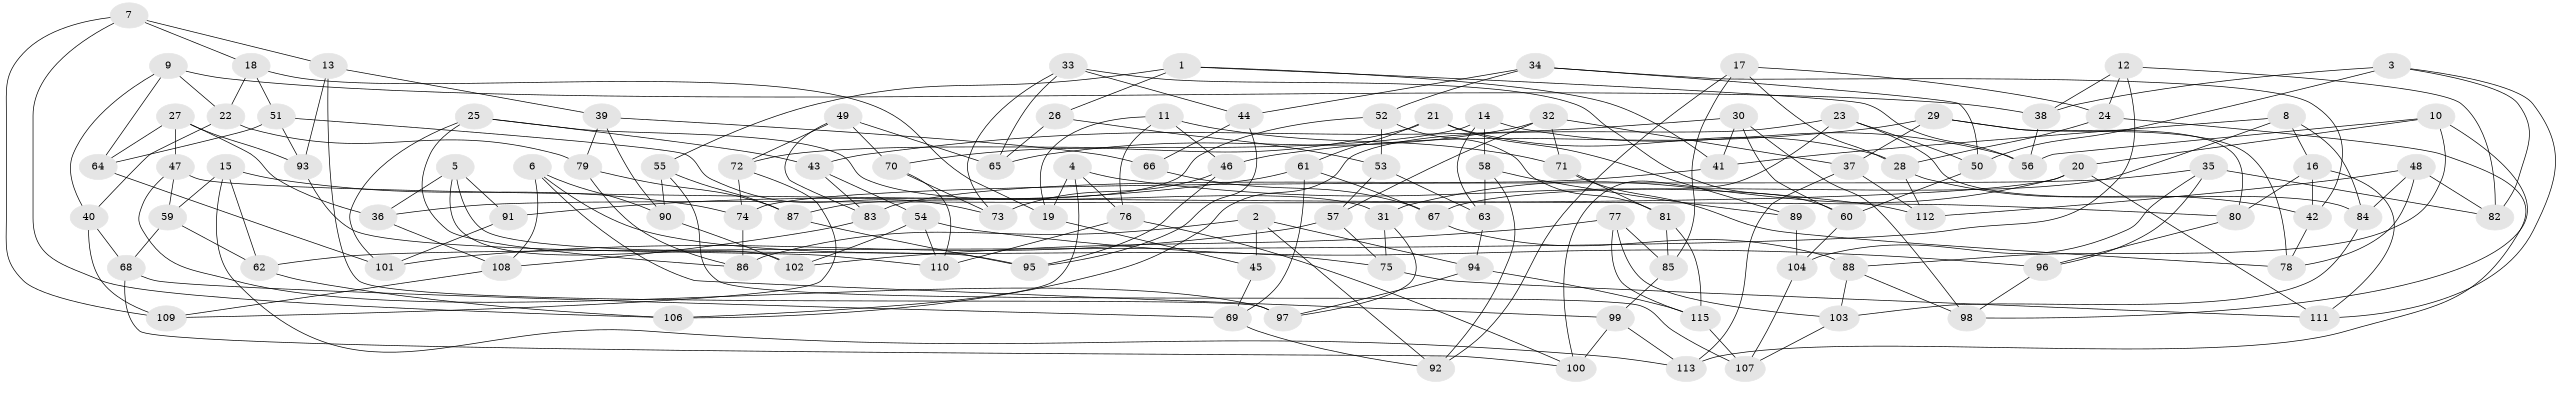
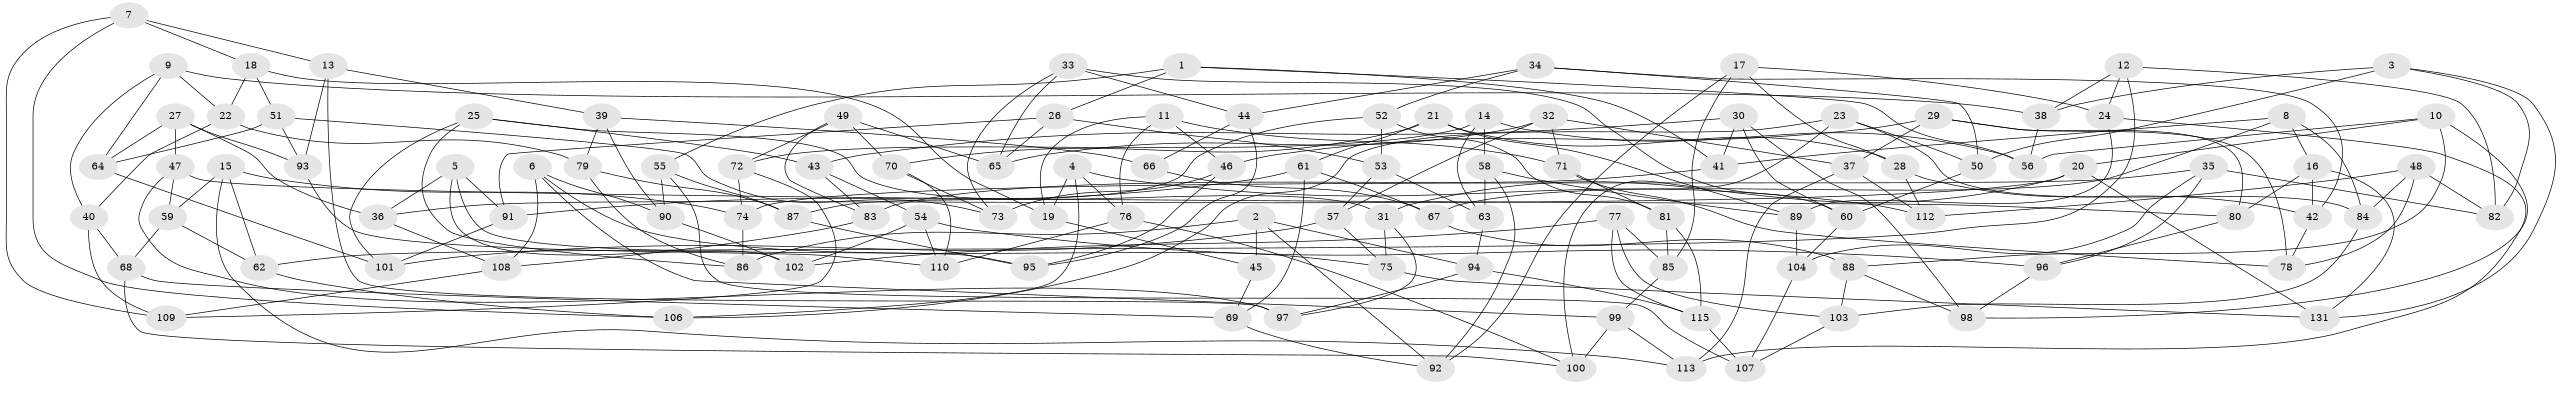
none -> (774, 135)
(2003, 144) -> (2021, 203)
(2320, 318) -> (2320, 318)
